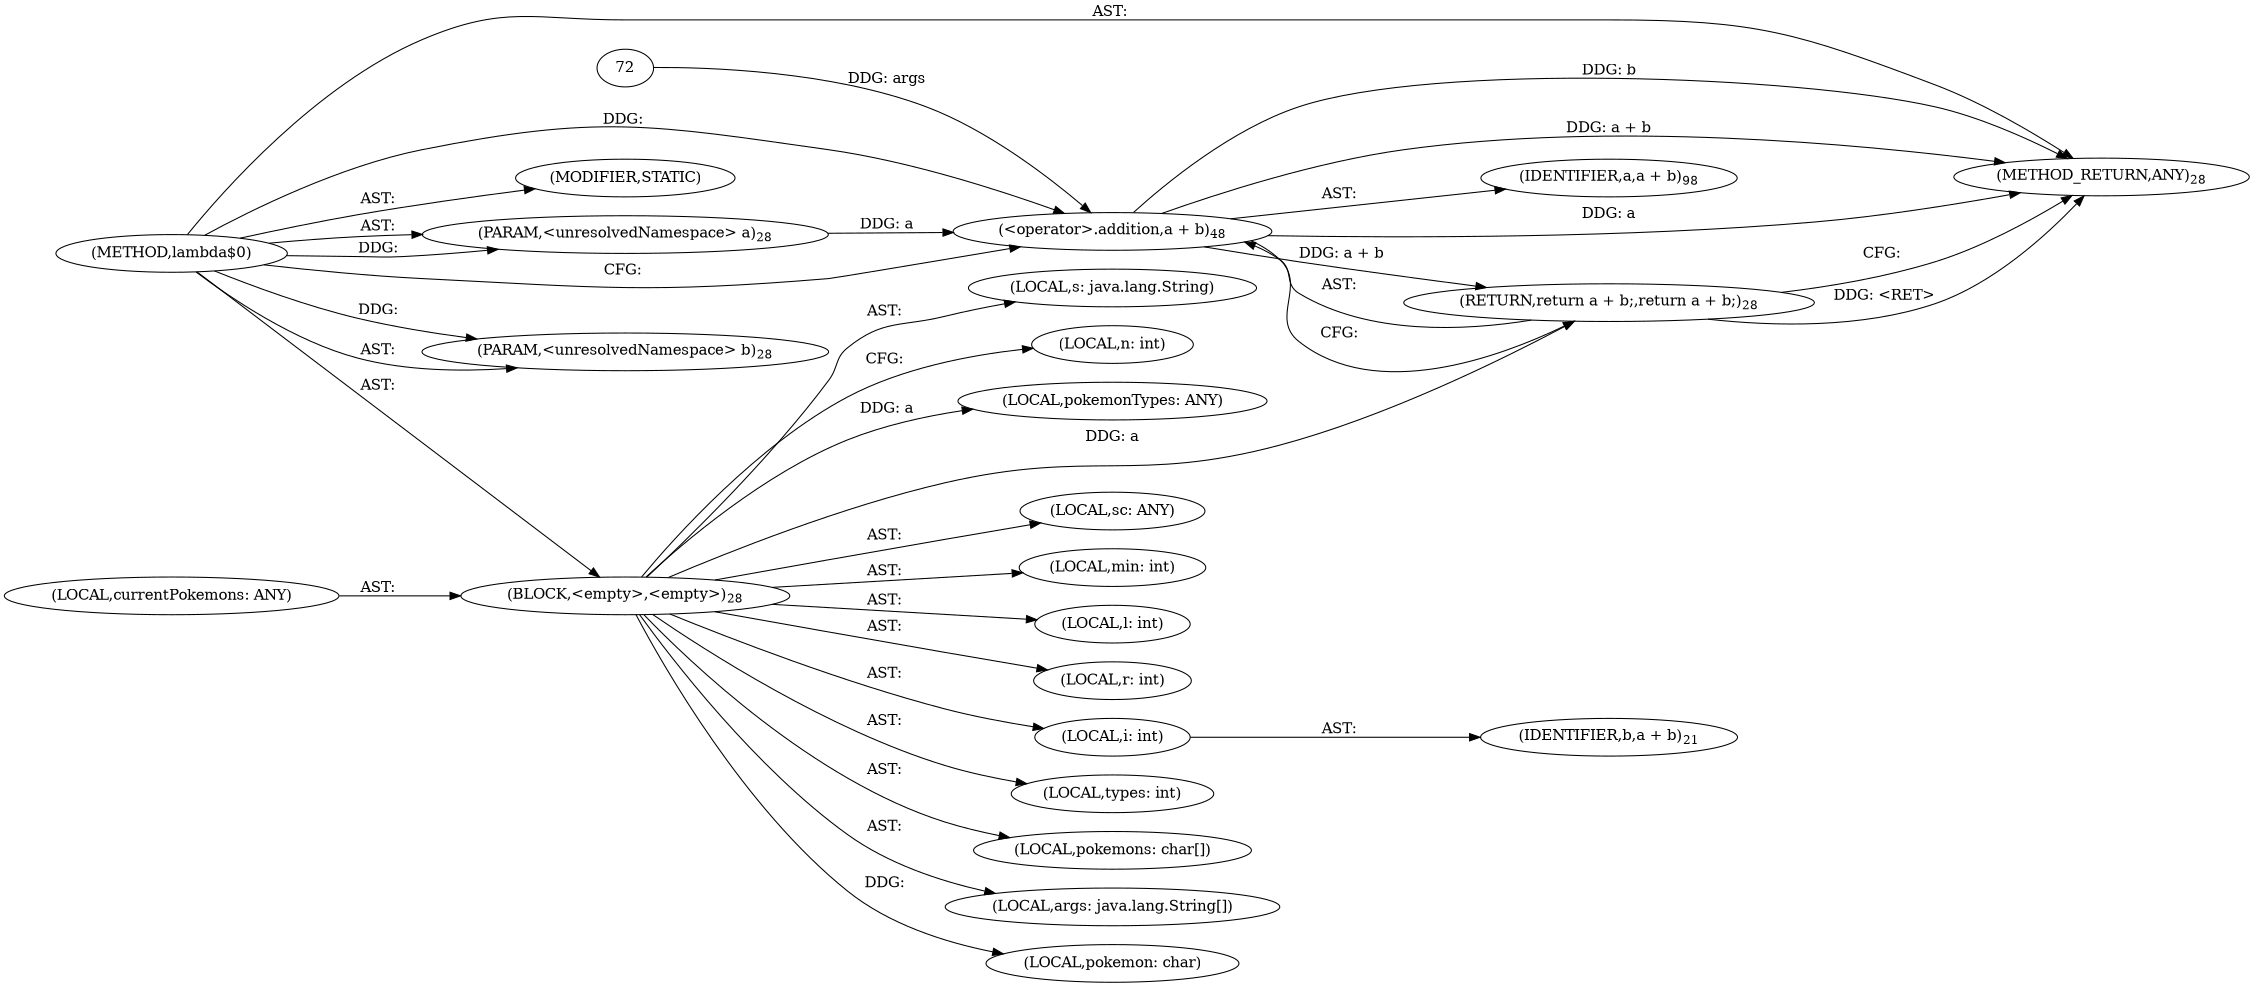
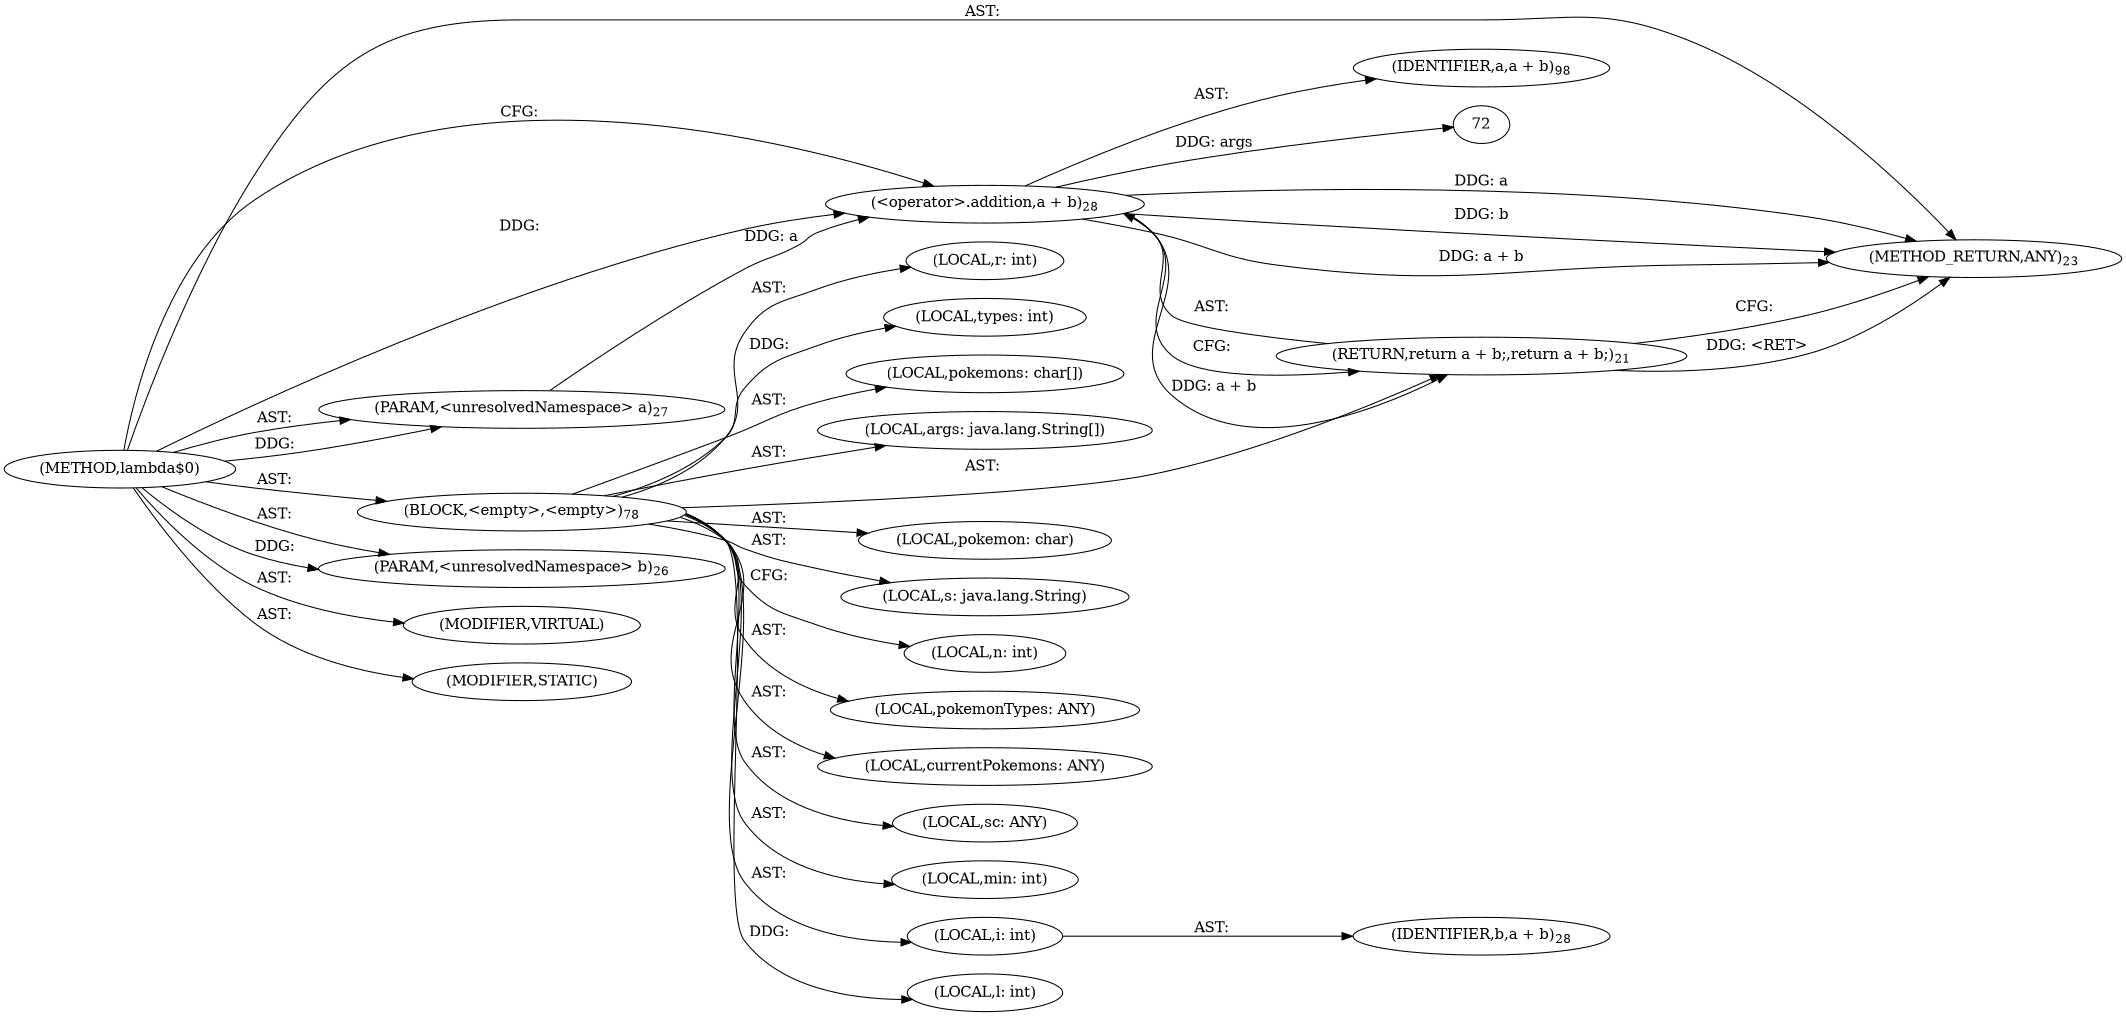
(883, 93) -> (1248, 151)
(2198, 175) -> (2071, 257)
(1218, 230) -> (1091, 203)
(765, 233) -> (661, 408)
(1750, 301) -> (1623, 354)
(765, 350) -> (662, 567)
(887, 409) -> (771, 631)
(1112, 437) -> (985, 467)
(735, 594) -> (632, 511)
(394, 596) -> (747, 704)
(887, 601) -> (771, 933)
none -> (522, 625)
(887, 721) -> (771, 345)
(1691, 736) -> (1564, 935)
(887, 883) -> (771, 519)
